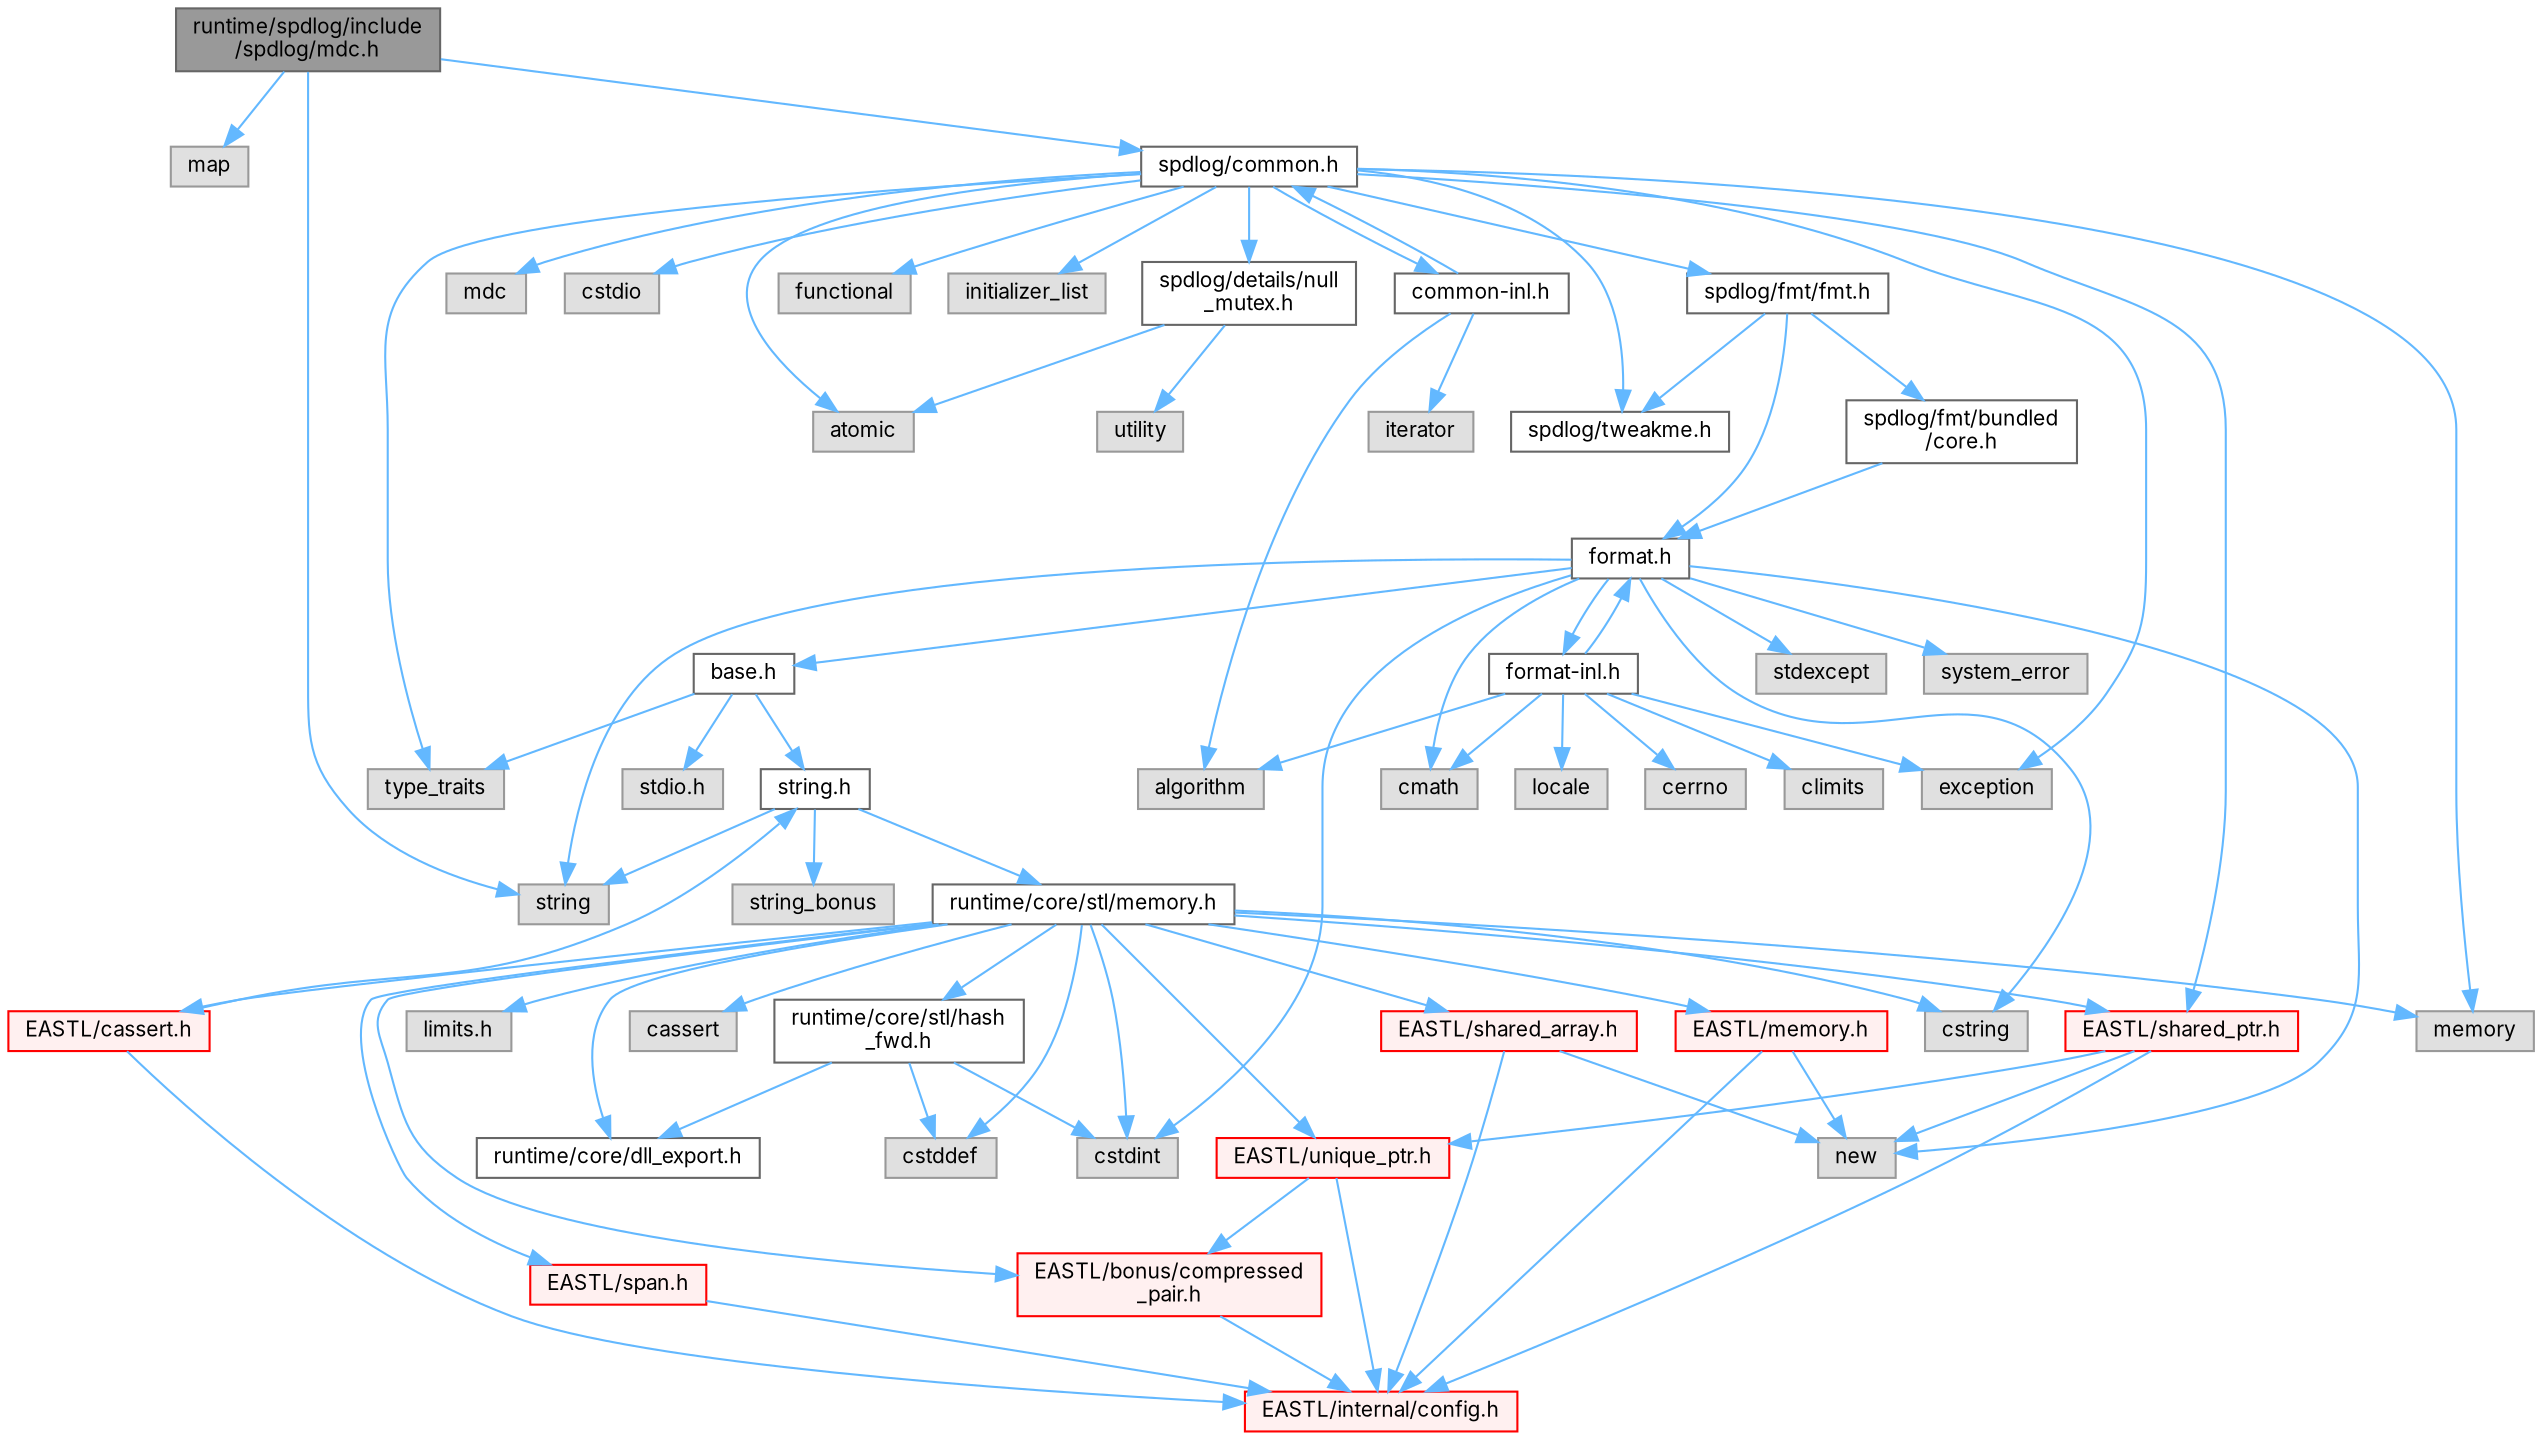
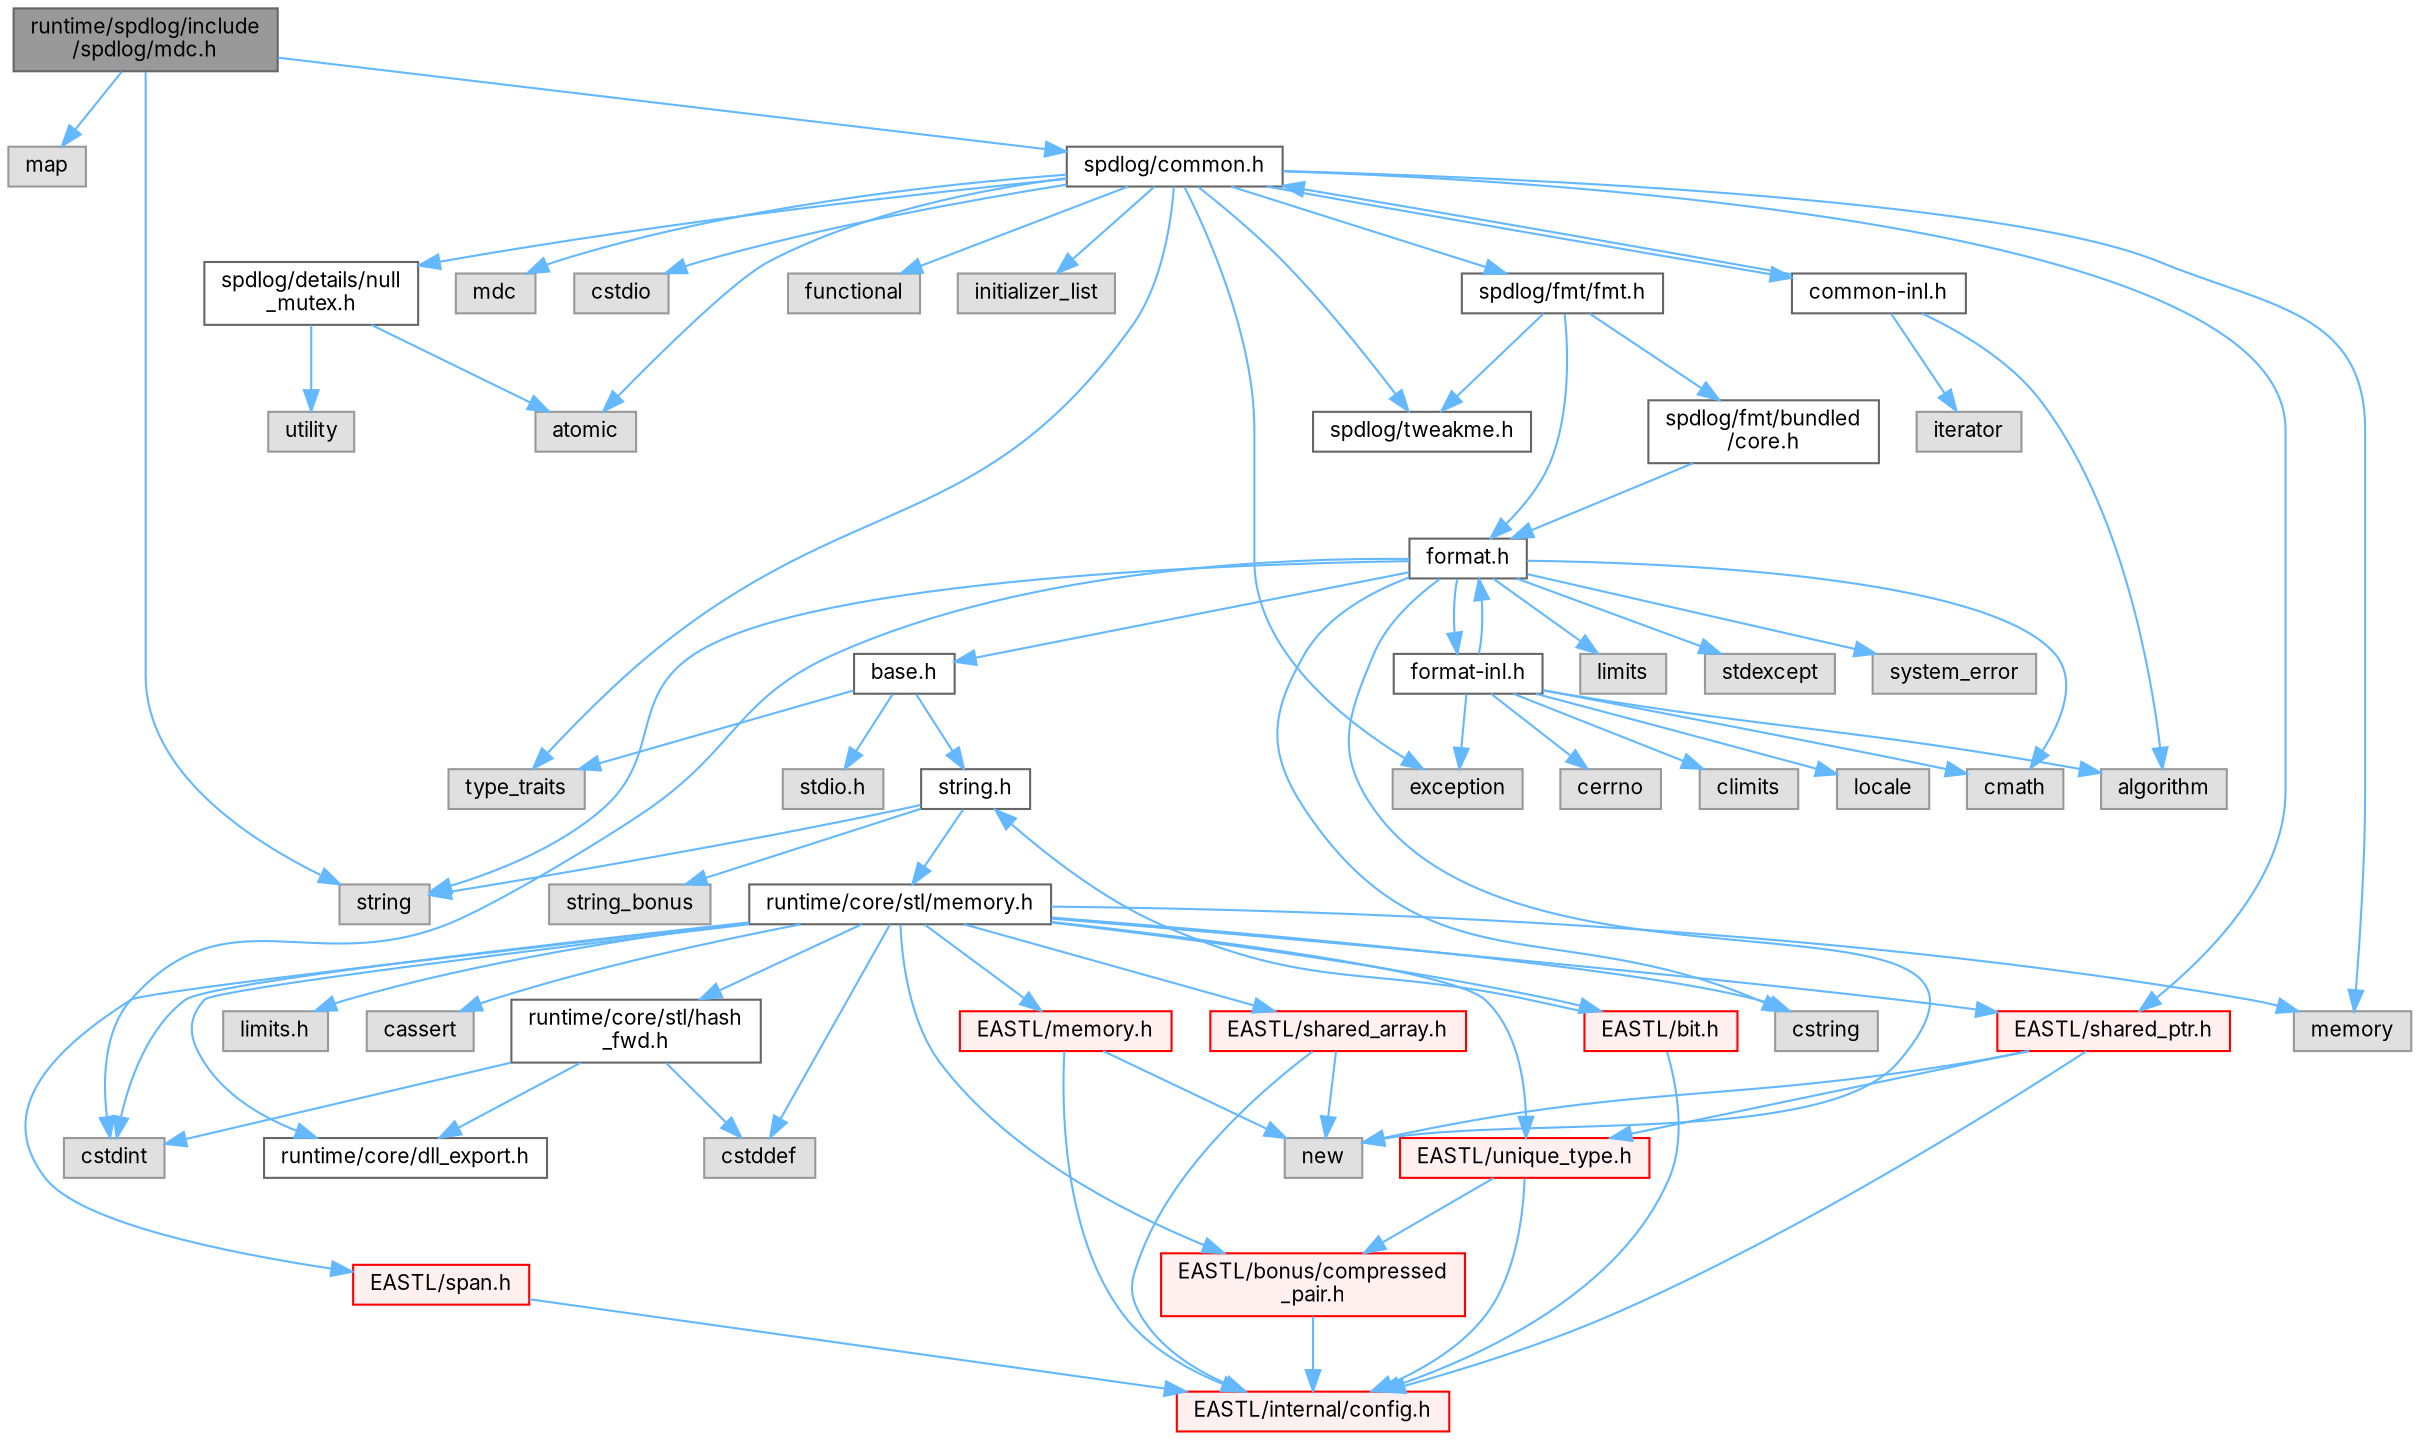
none -> (1623, 674)
(109, 1031) -> (1661, 1031)
(1333, 1158) -> (1525, 1158)
